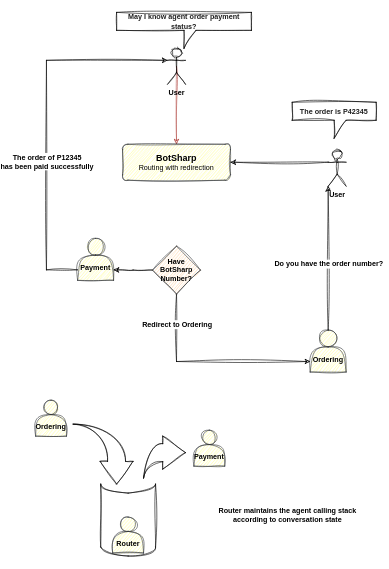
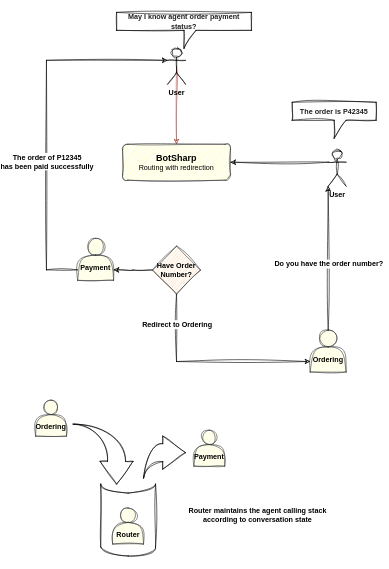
(177, 270) -> (177, 270)
(288, 515) -> (258, 515)
(128, 536) -> (128, 527)
